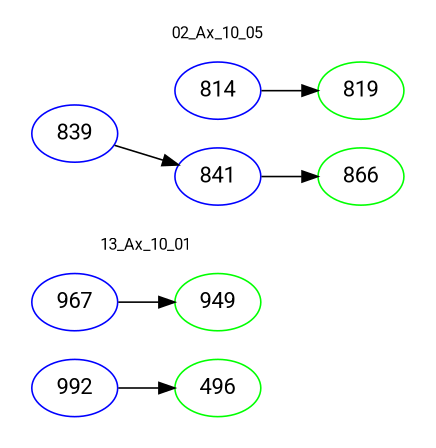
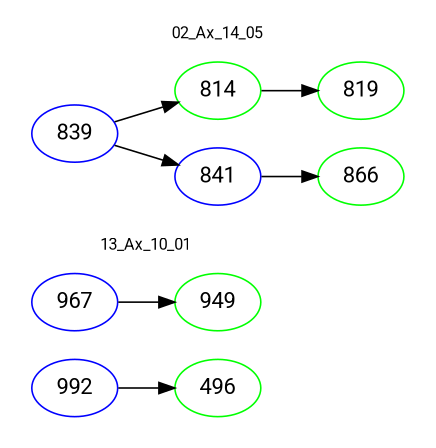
(218, 34) -> (218, 34)
(218, 91) -> (218, 91)
none -> (139, 114)
